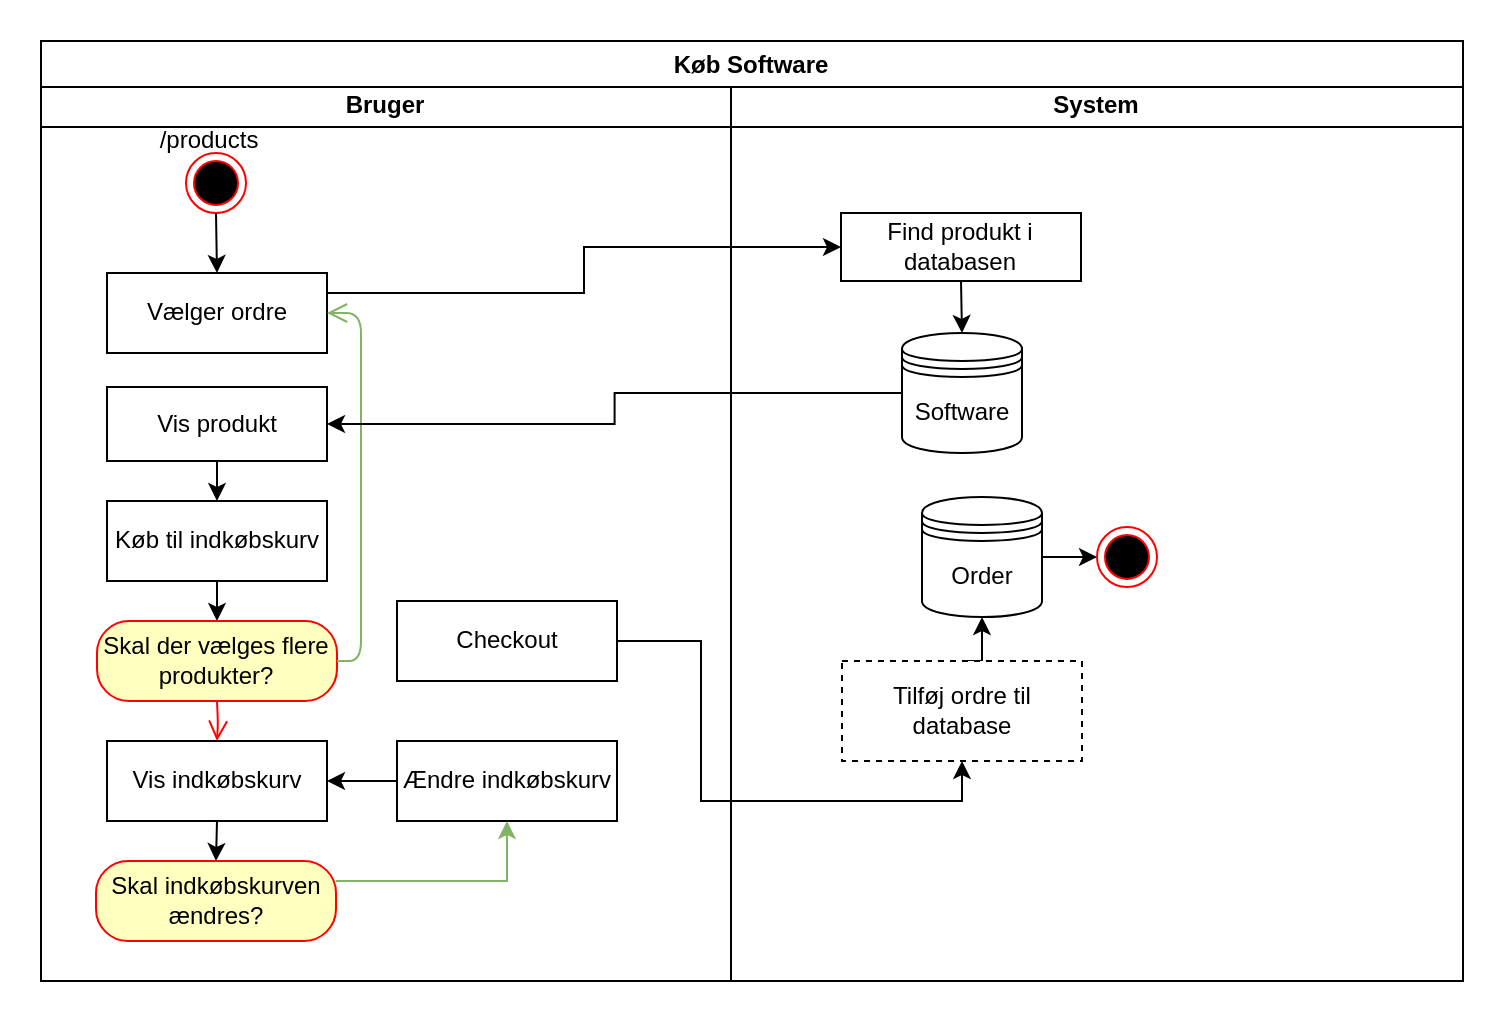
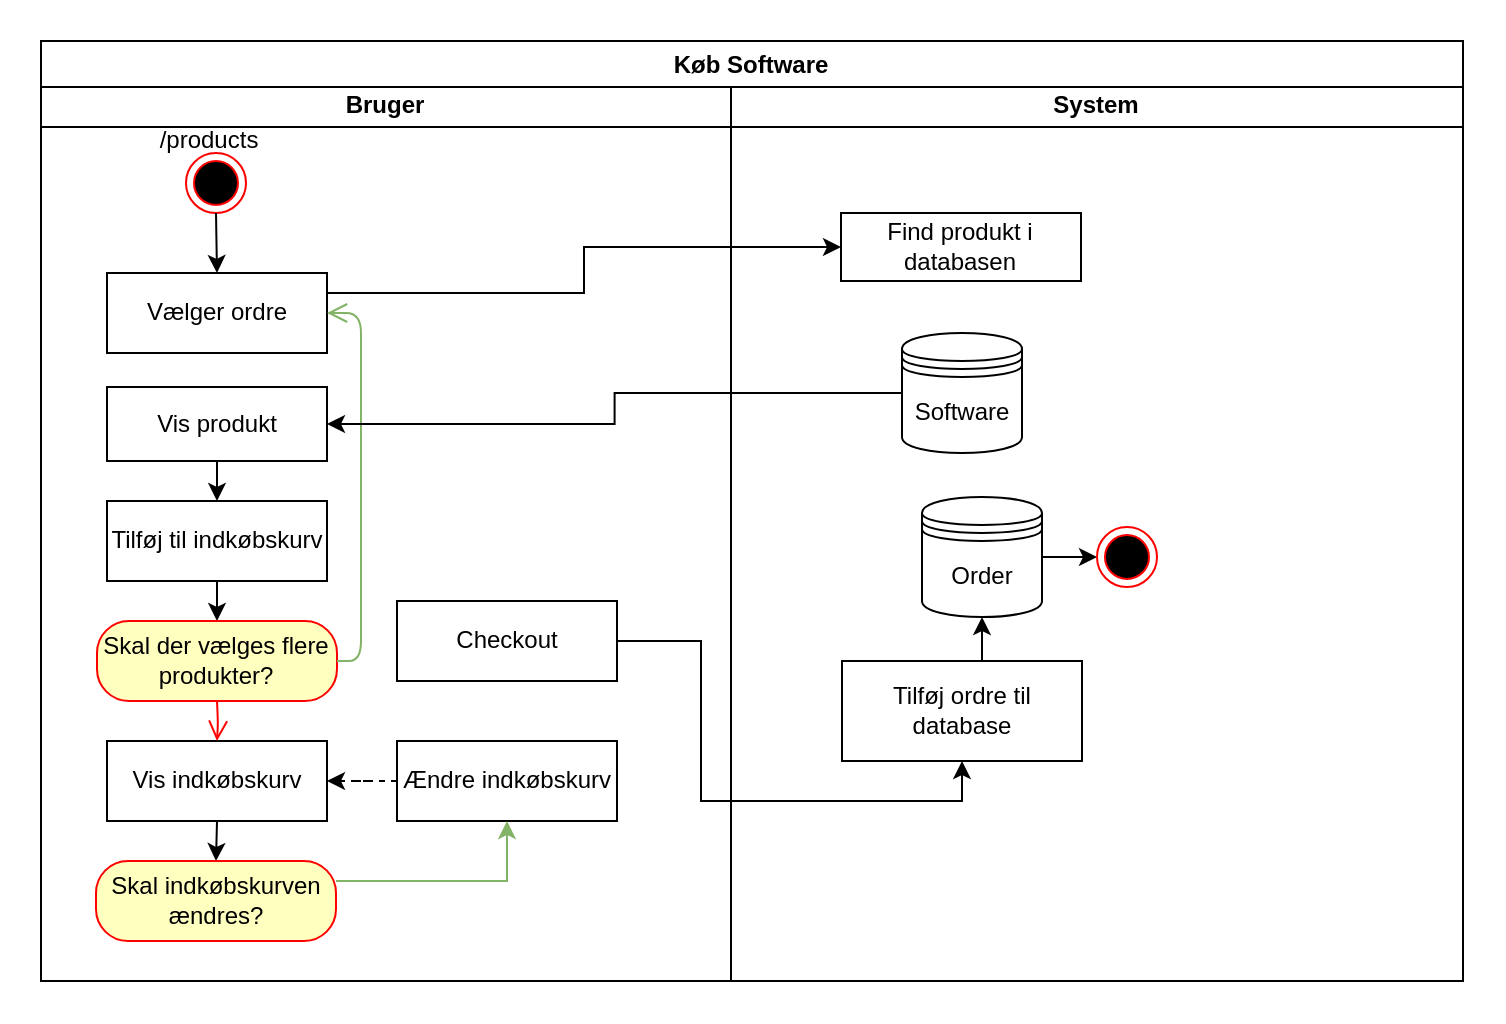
(961, 300) -> none
(218, 541) -> (218, 541)
(962, 711) -> (962, 711)
(359, 781) -> (359, 781)
